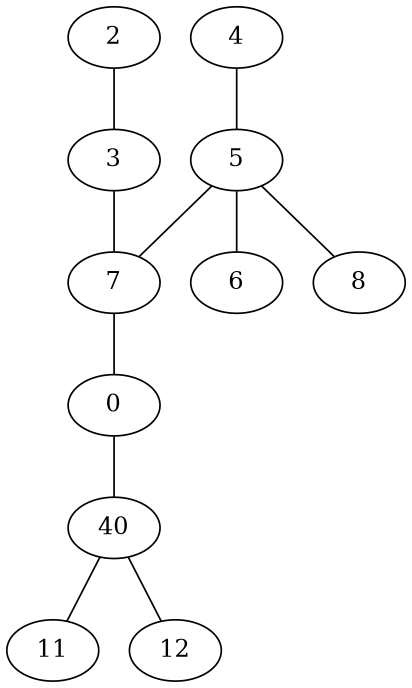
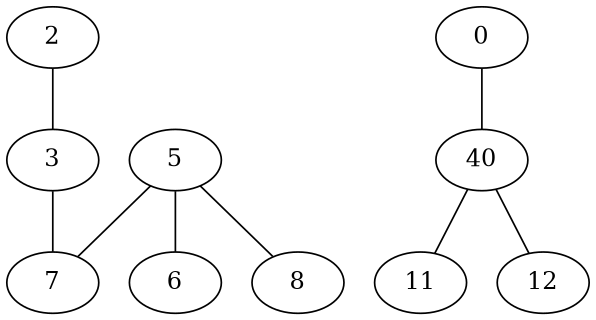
(237, 37) -> none
(114, 344) -> none
